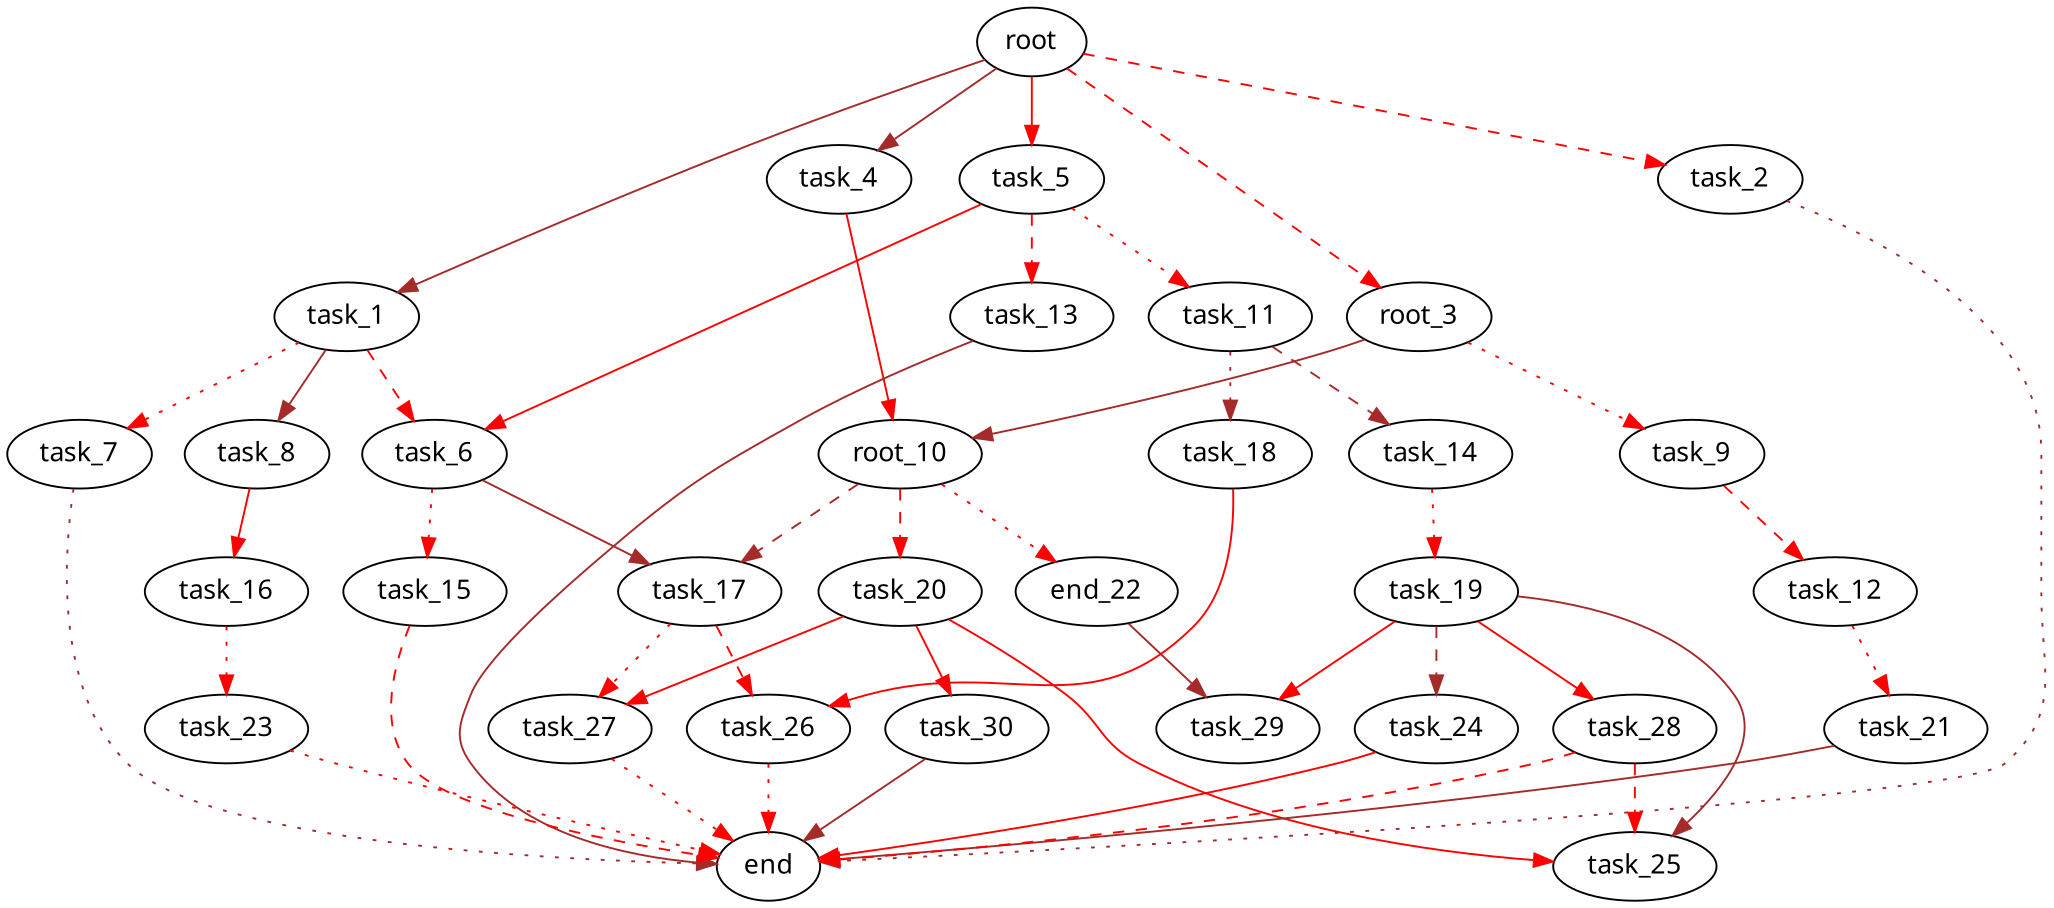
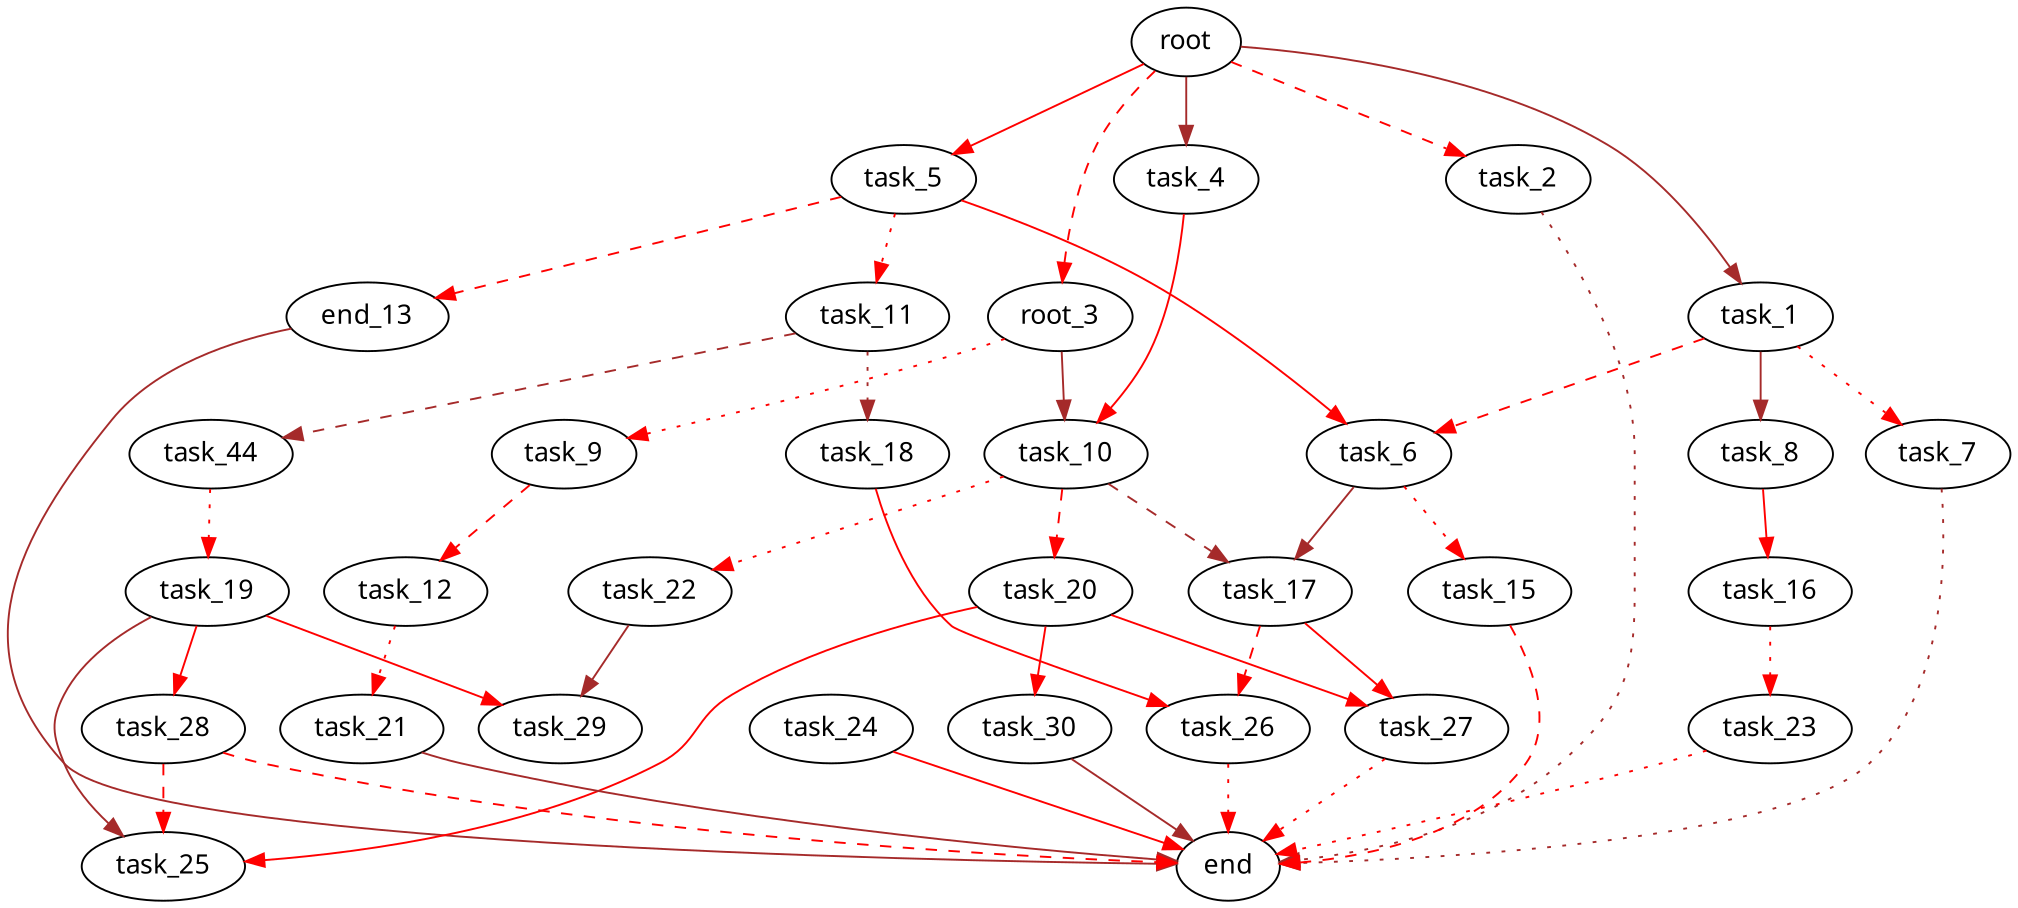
(1032, 317) -> (368, 317)
(900, 454) -> (1066, 454)
(1431, 454) -> (211, 454)
(1097, 592) -> (650, 592)
(1436, 651) -> none
(642, 653) -> (1341, 654)
